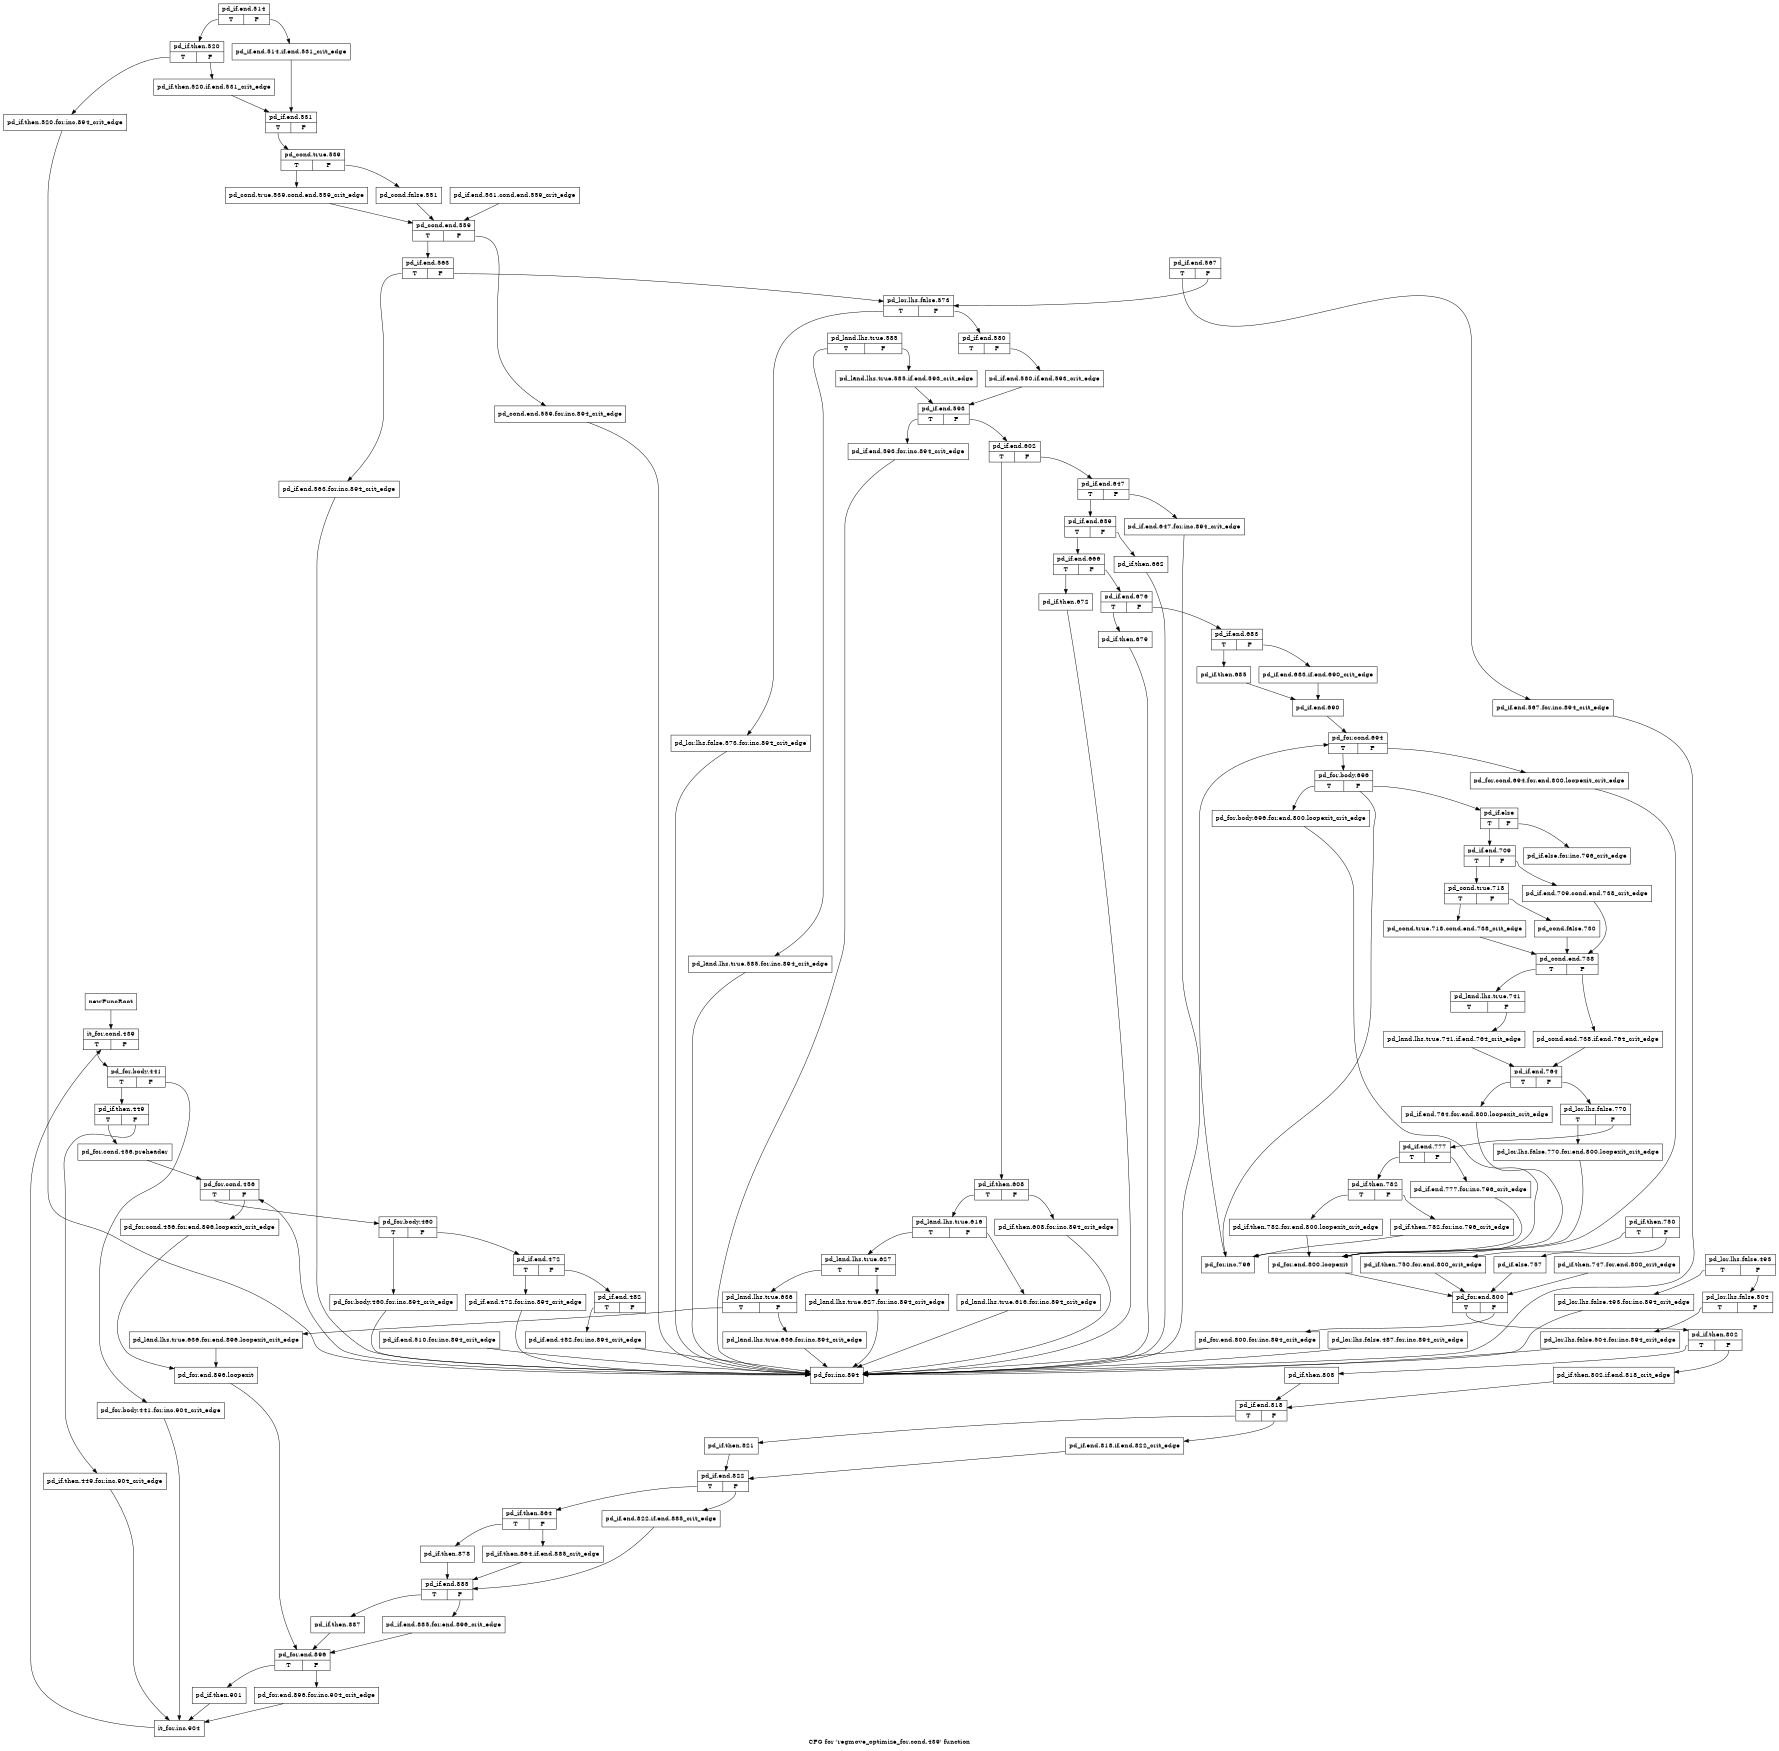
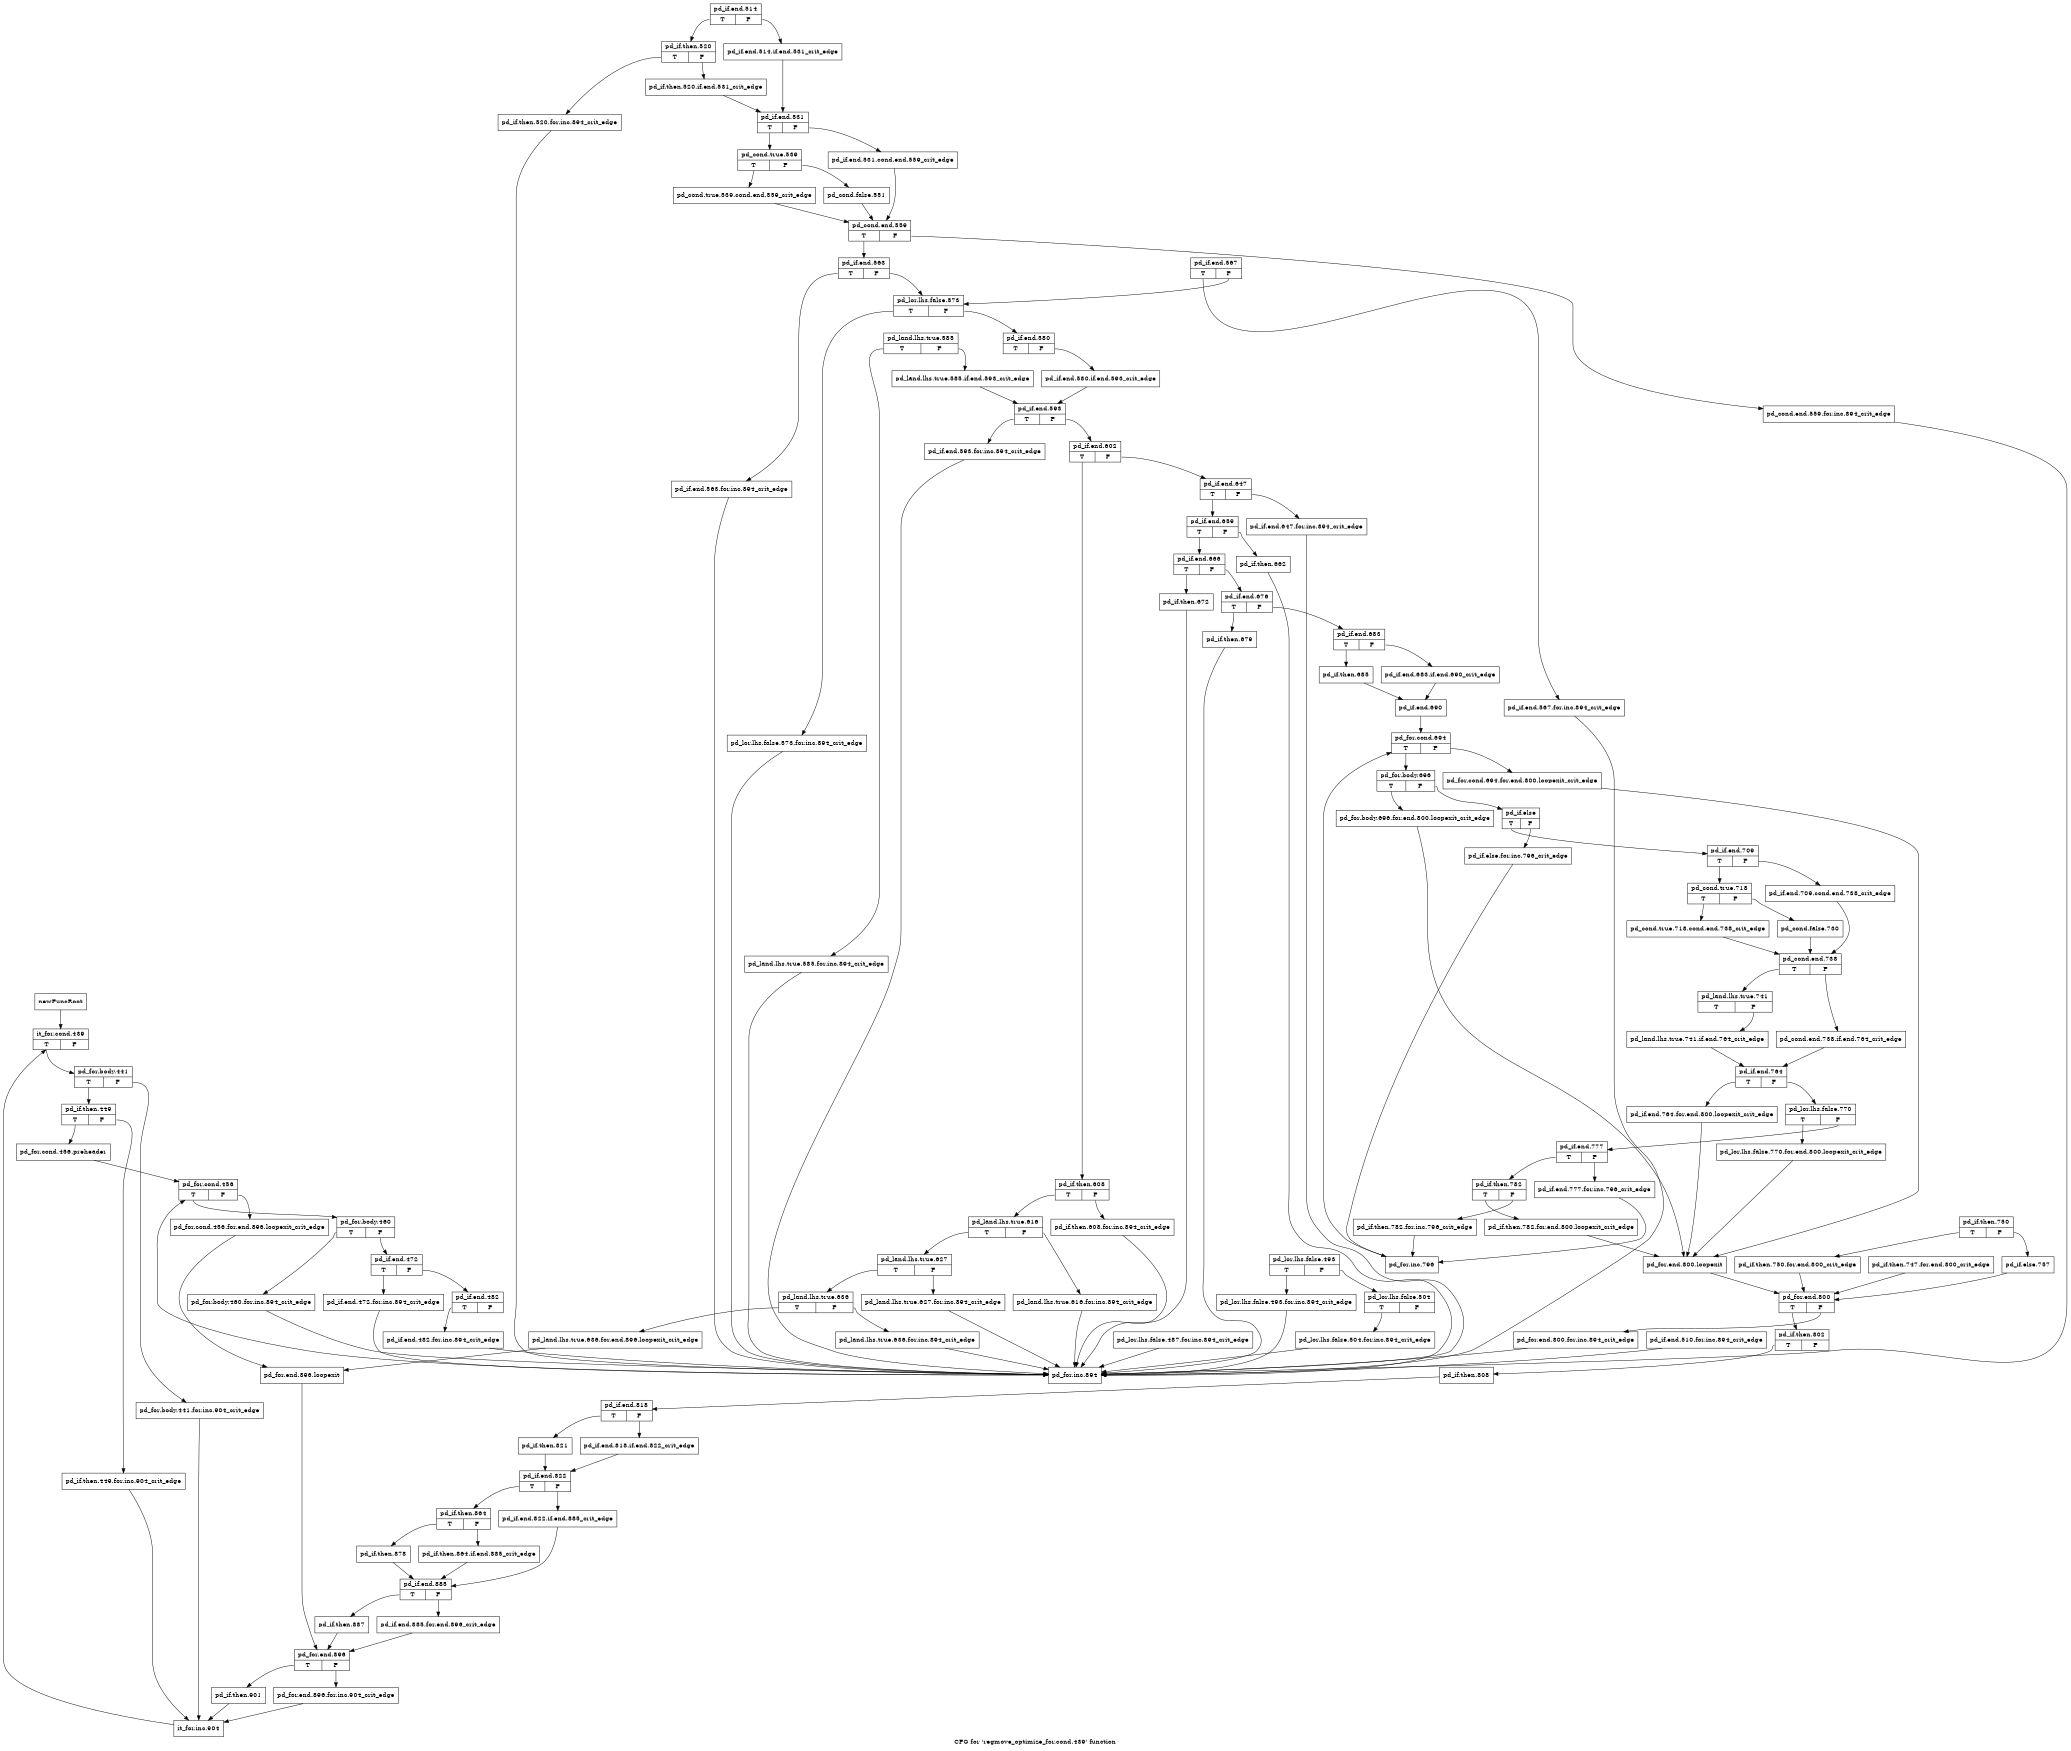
none -> (844, 135)
(1364, 1045) -> (1404, 1061)
(1614, 1375) -> none
